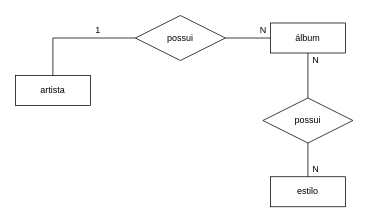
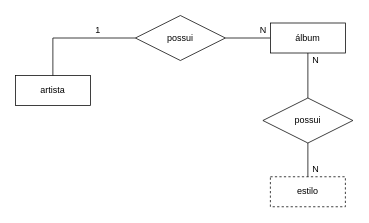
(308, 192) -> (308, 192)
